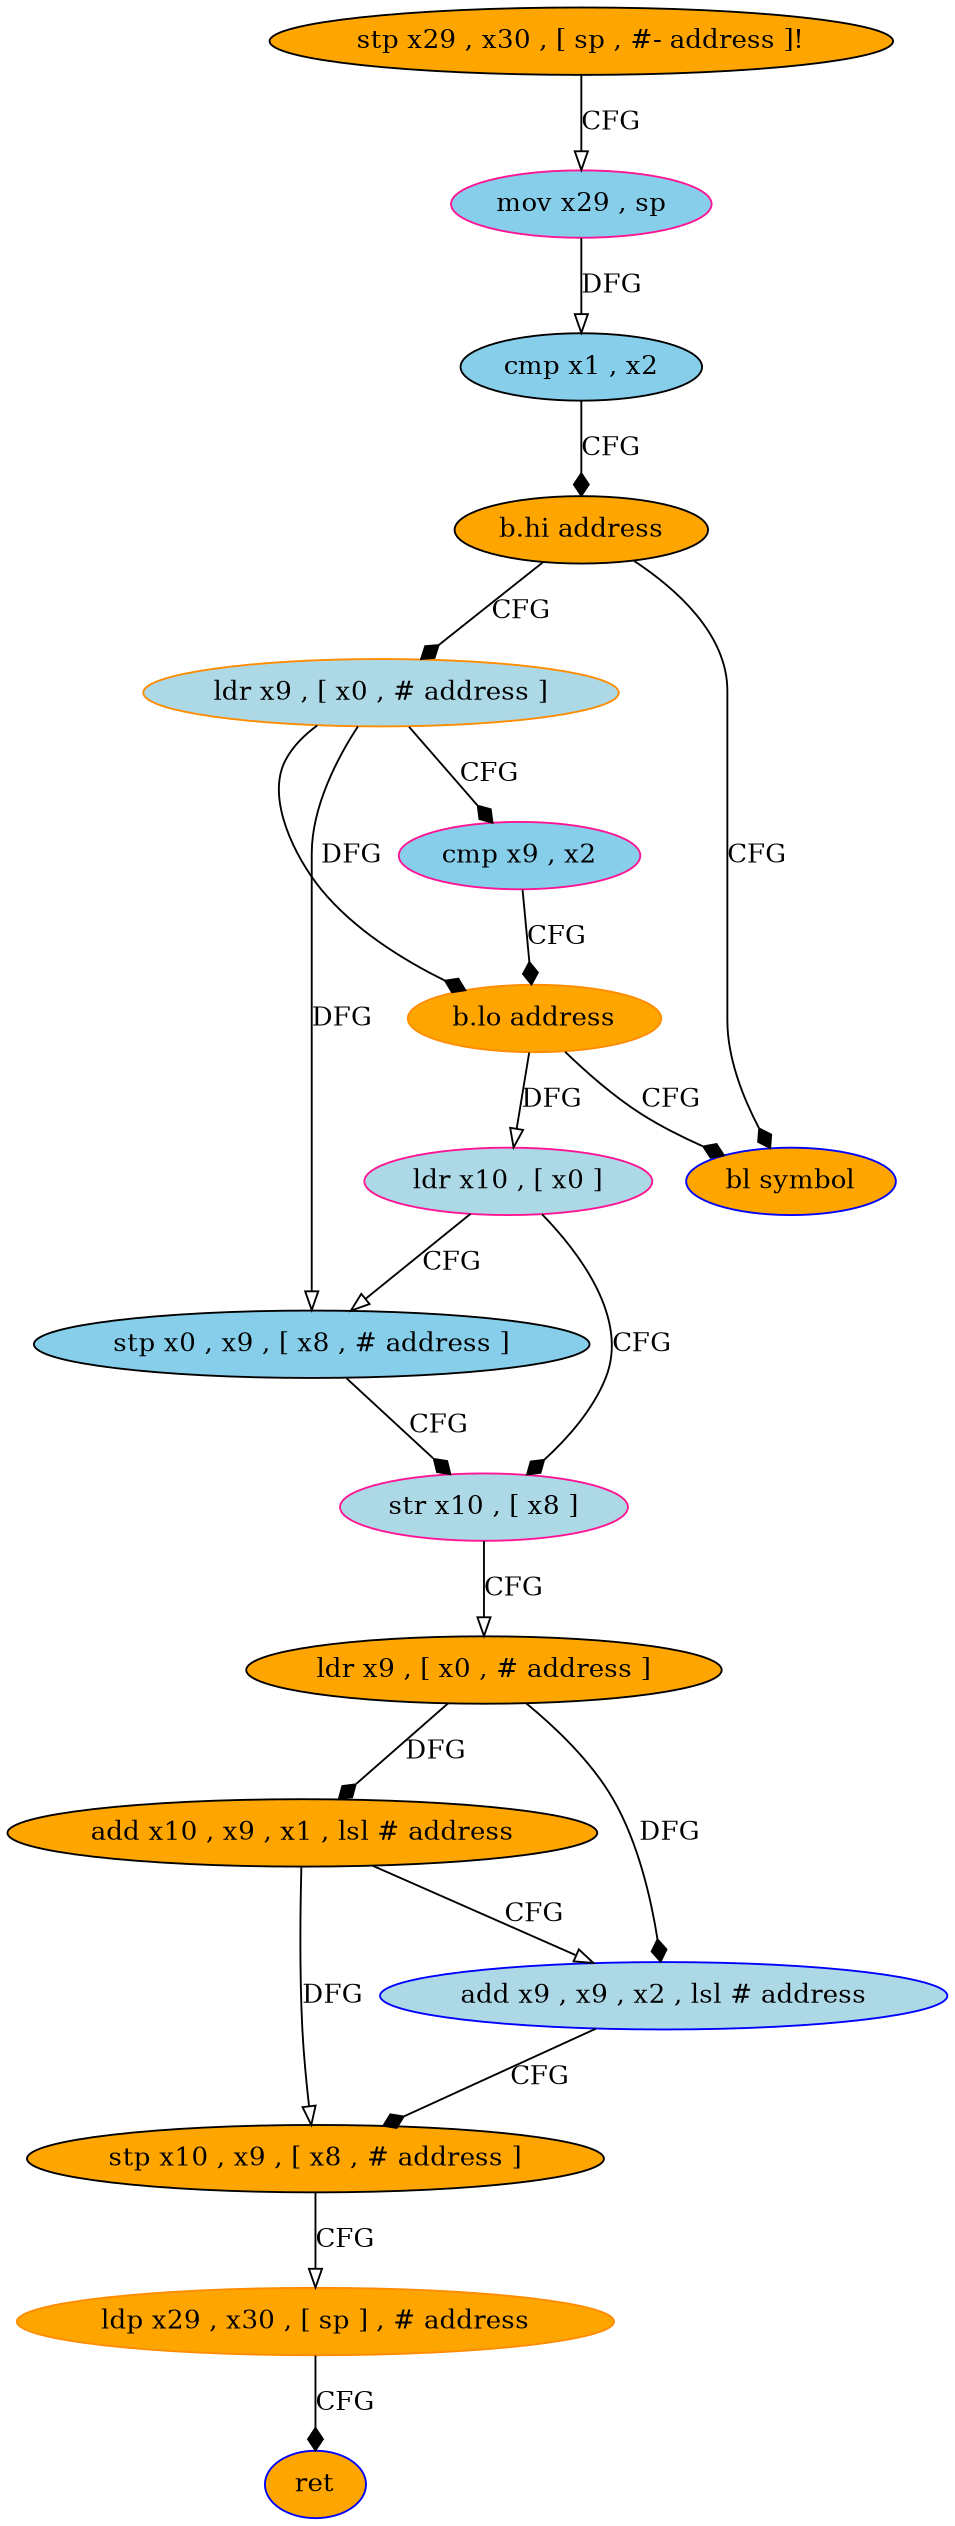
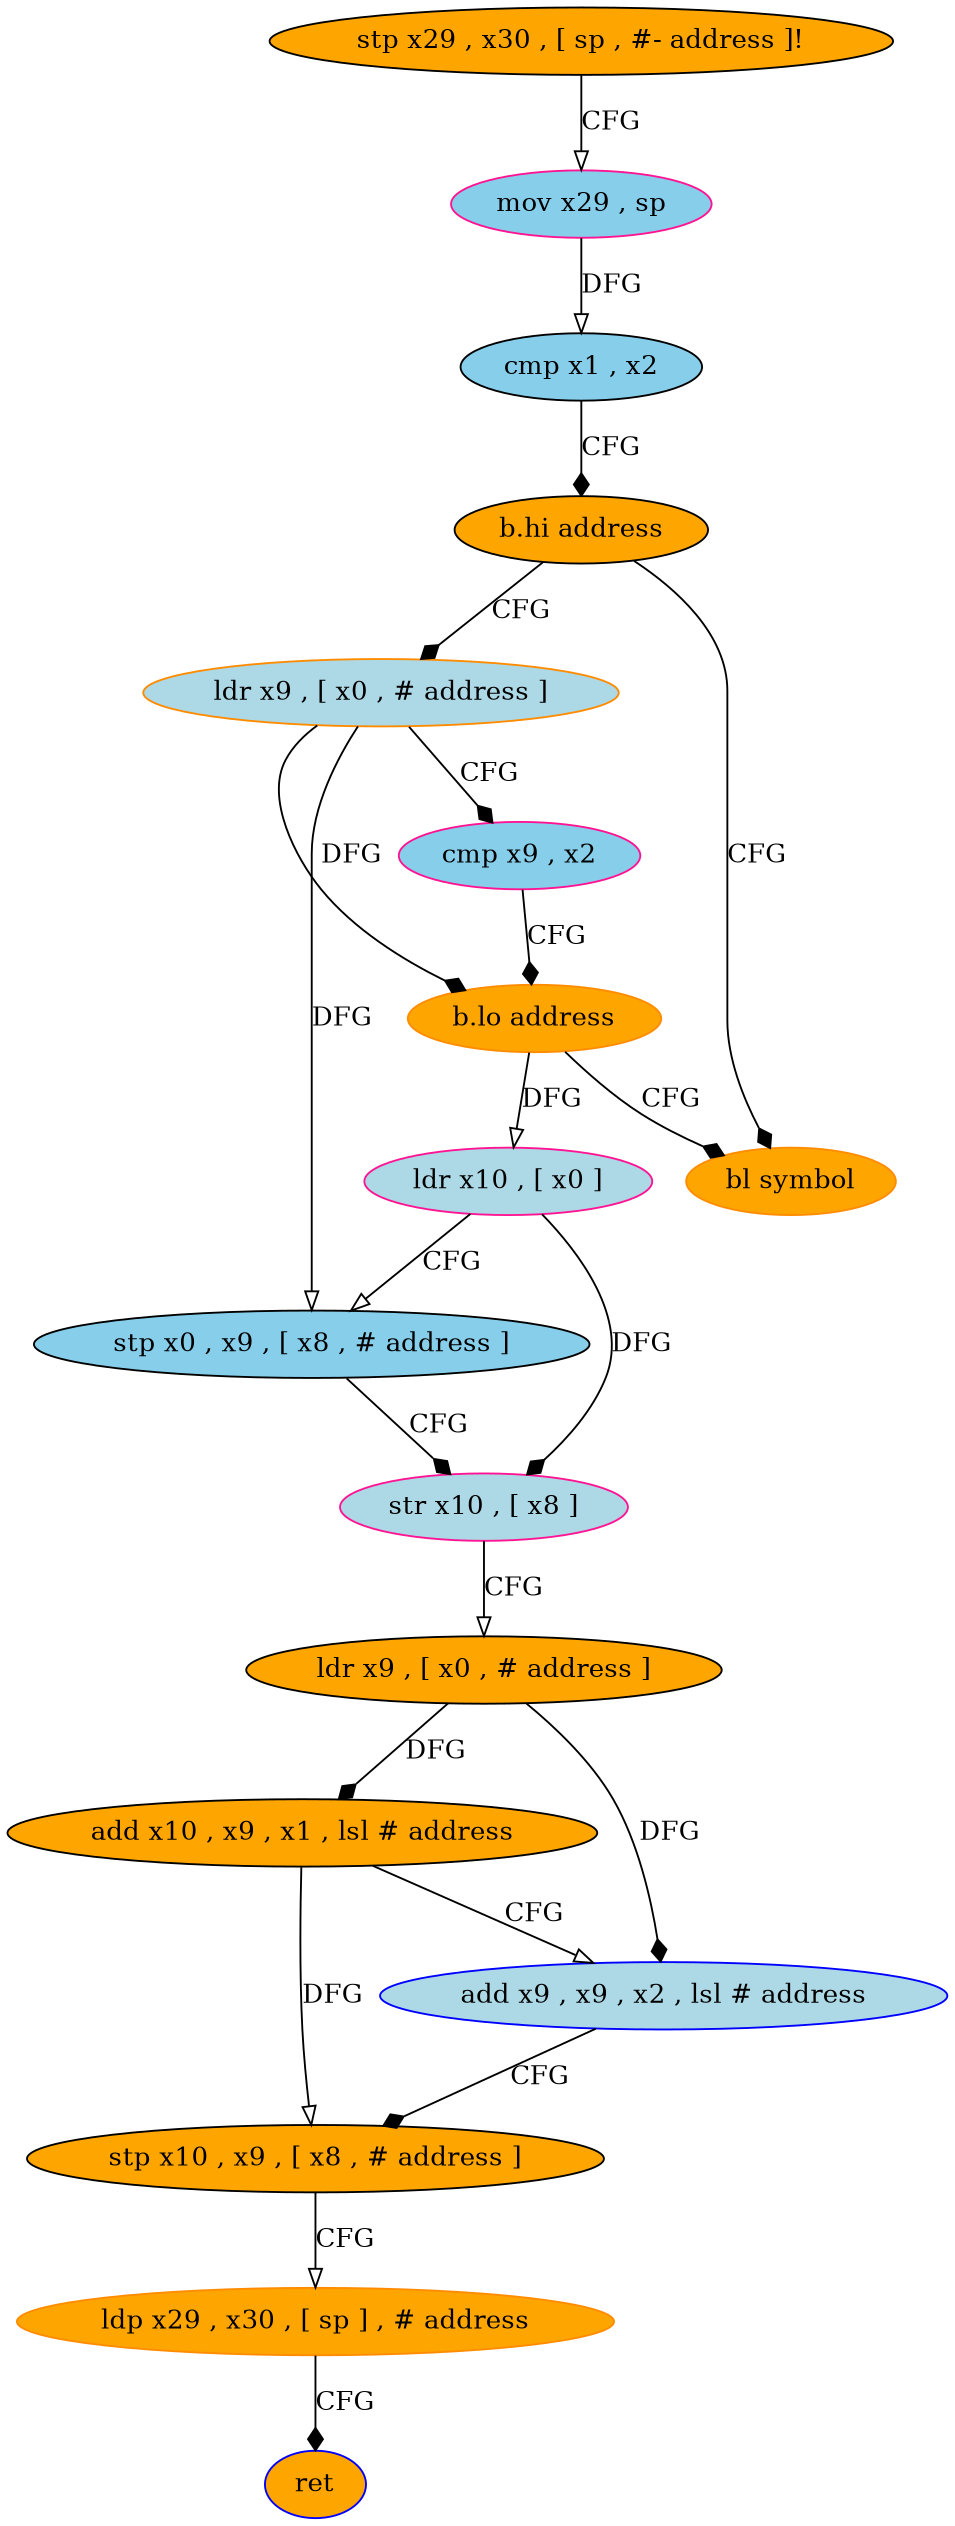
(791, 1181) -> (791, 1181)
(642, 1344) -> (642, 1344)
